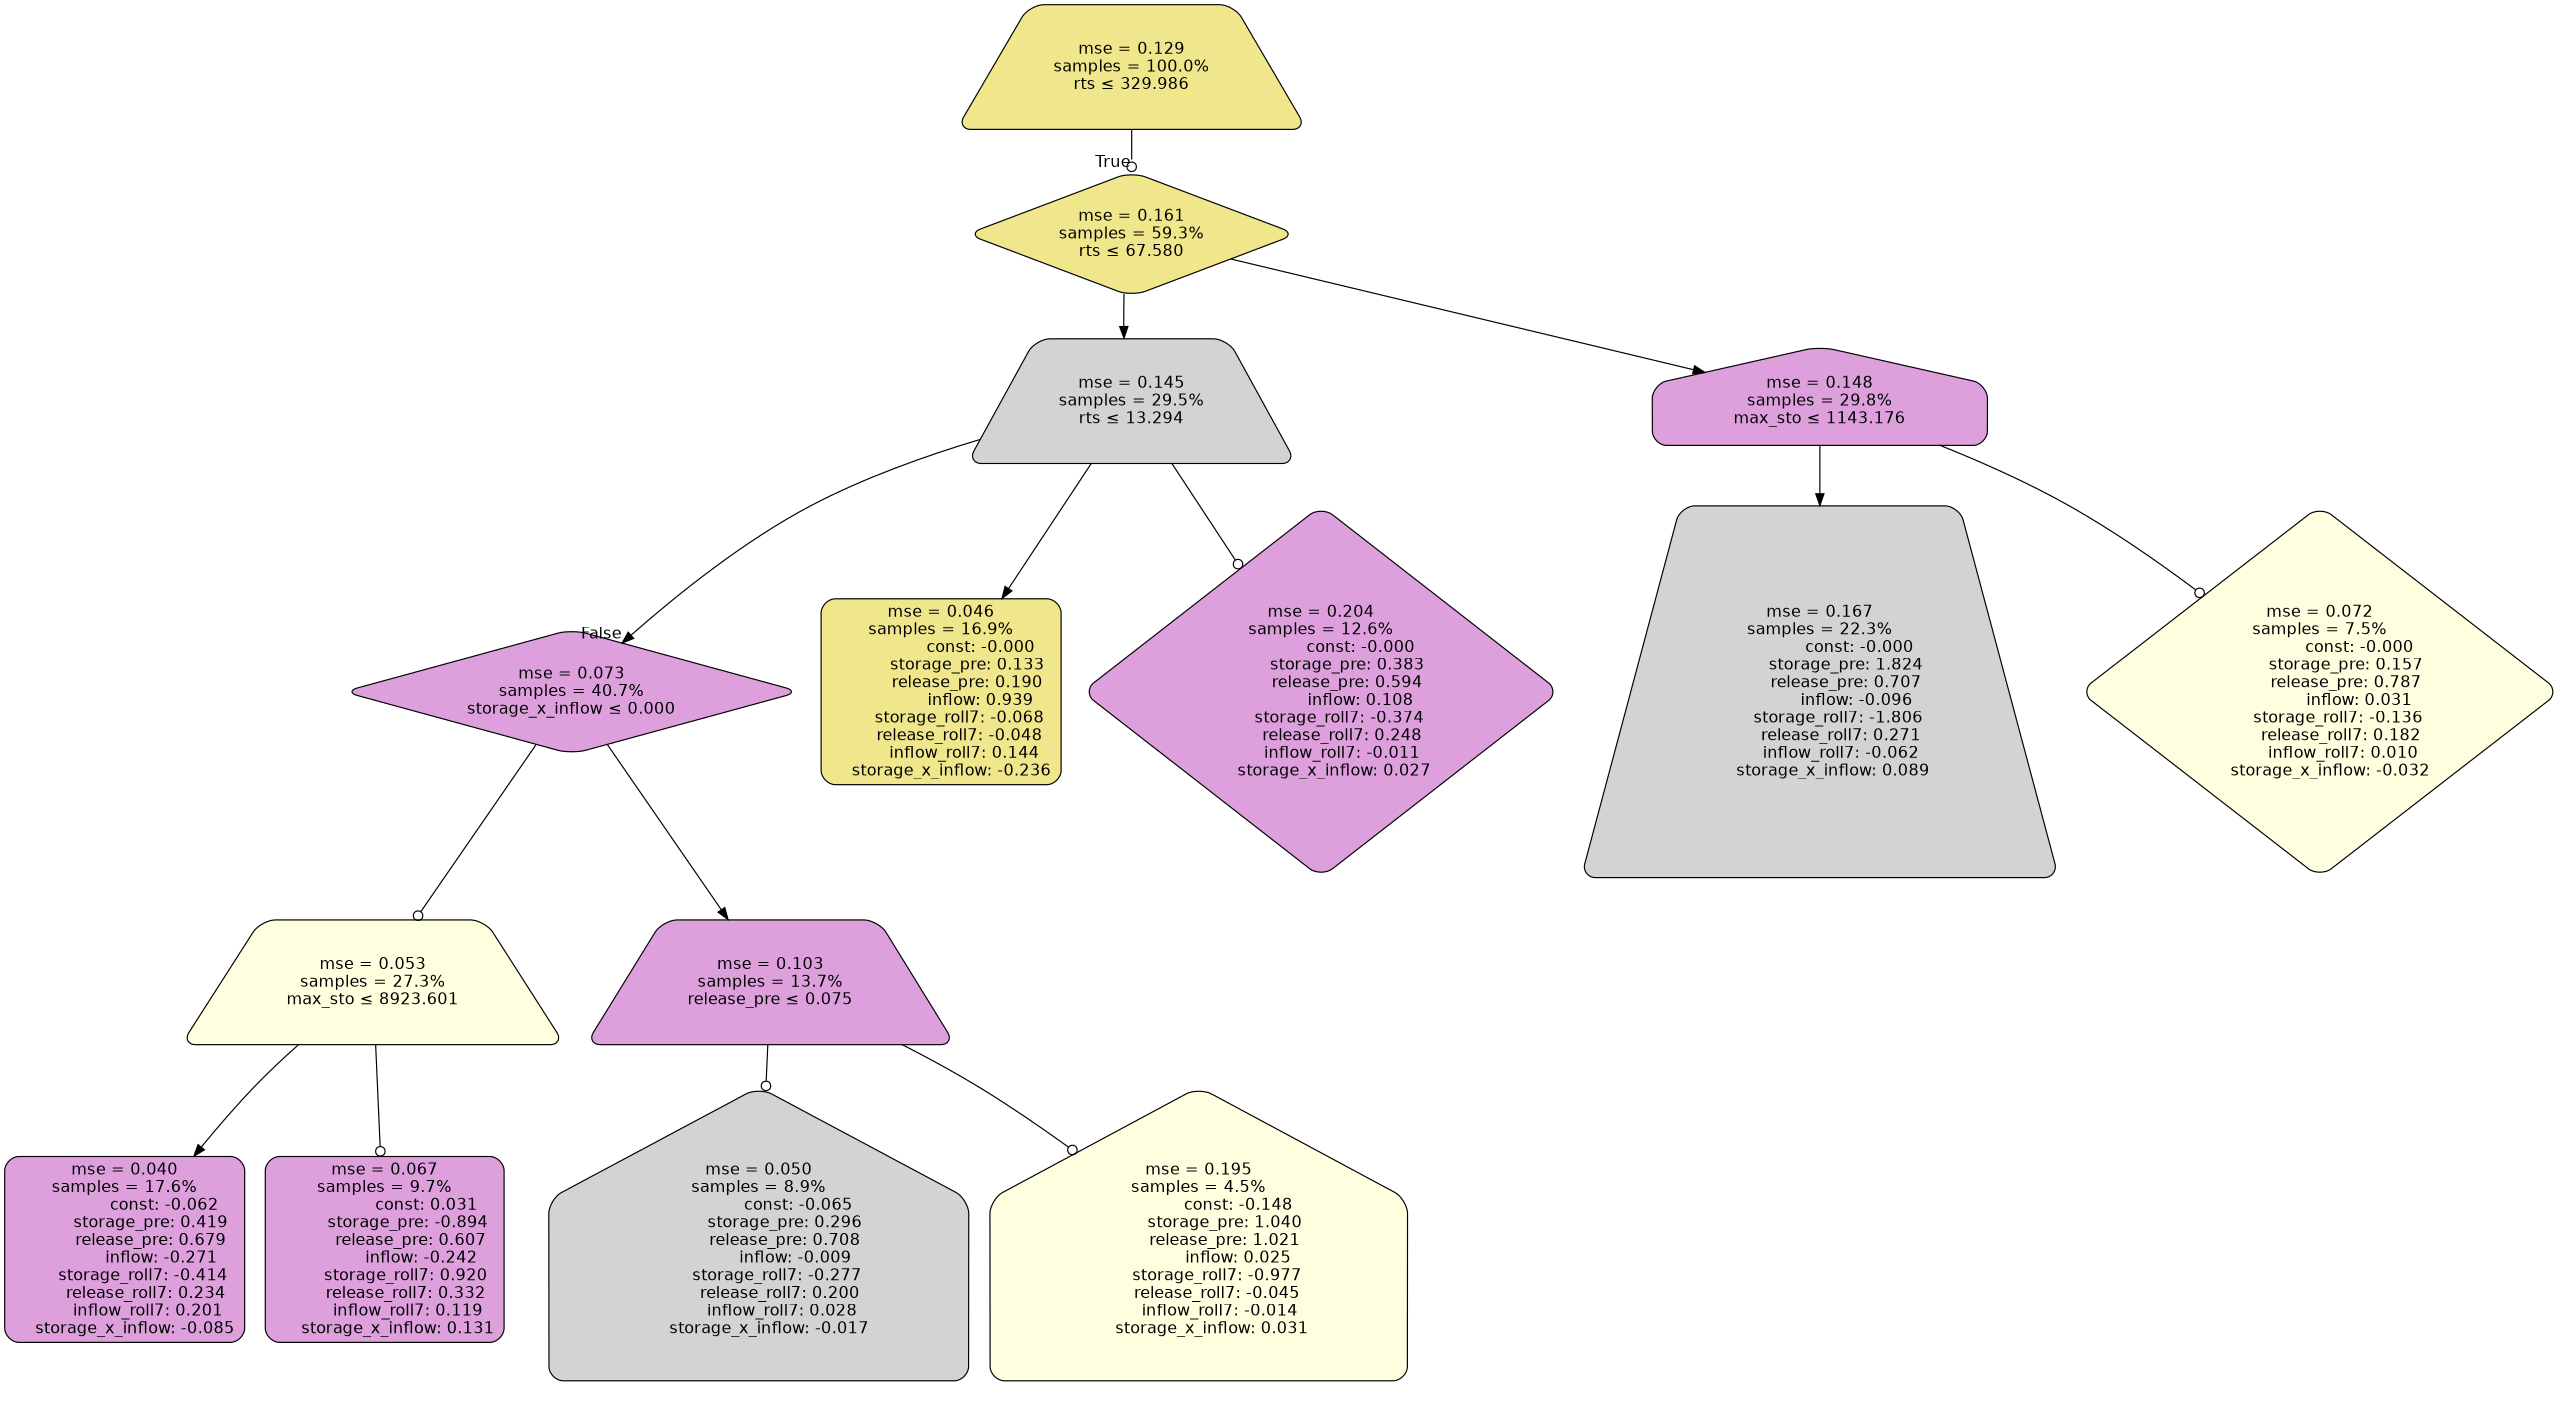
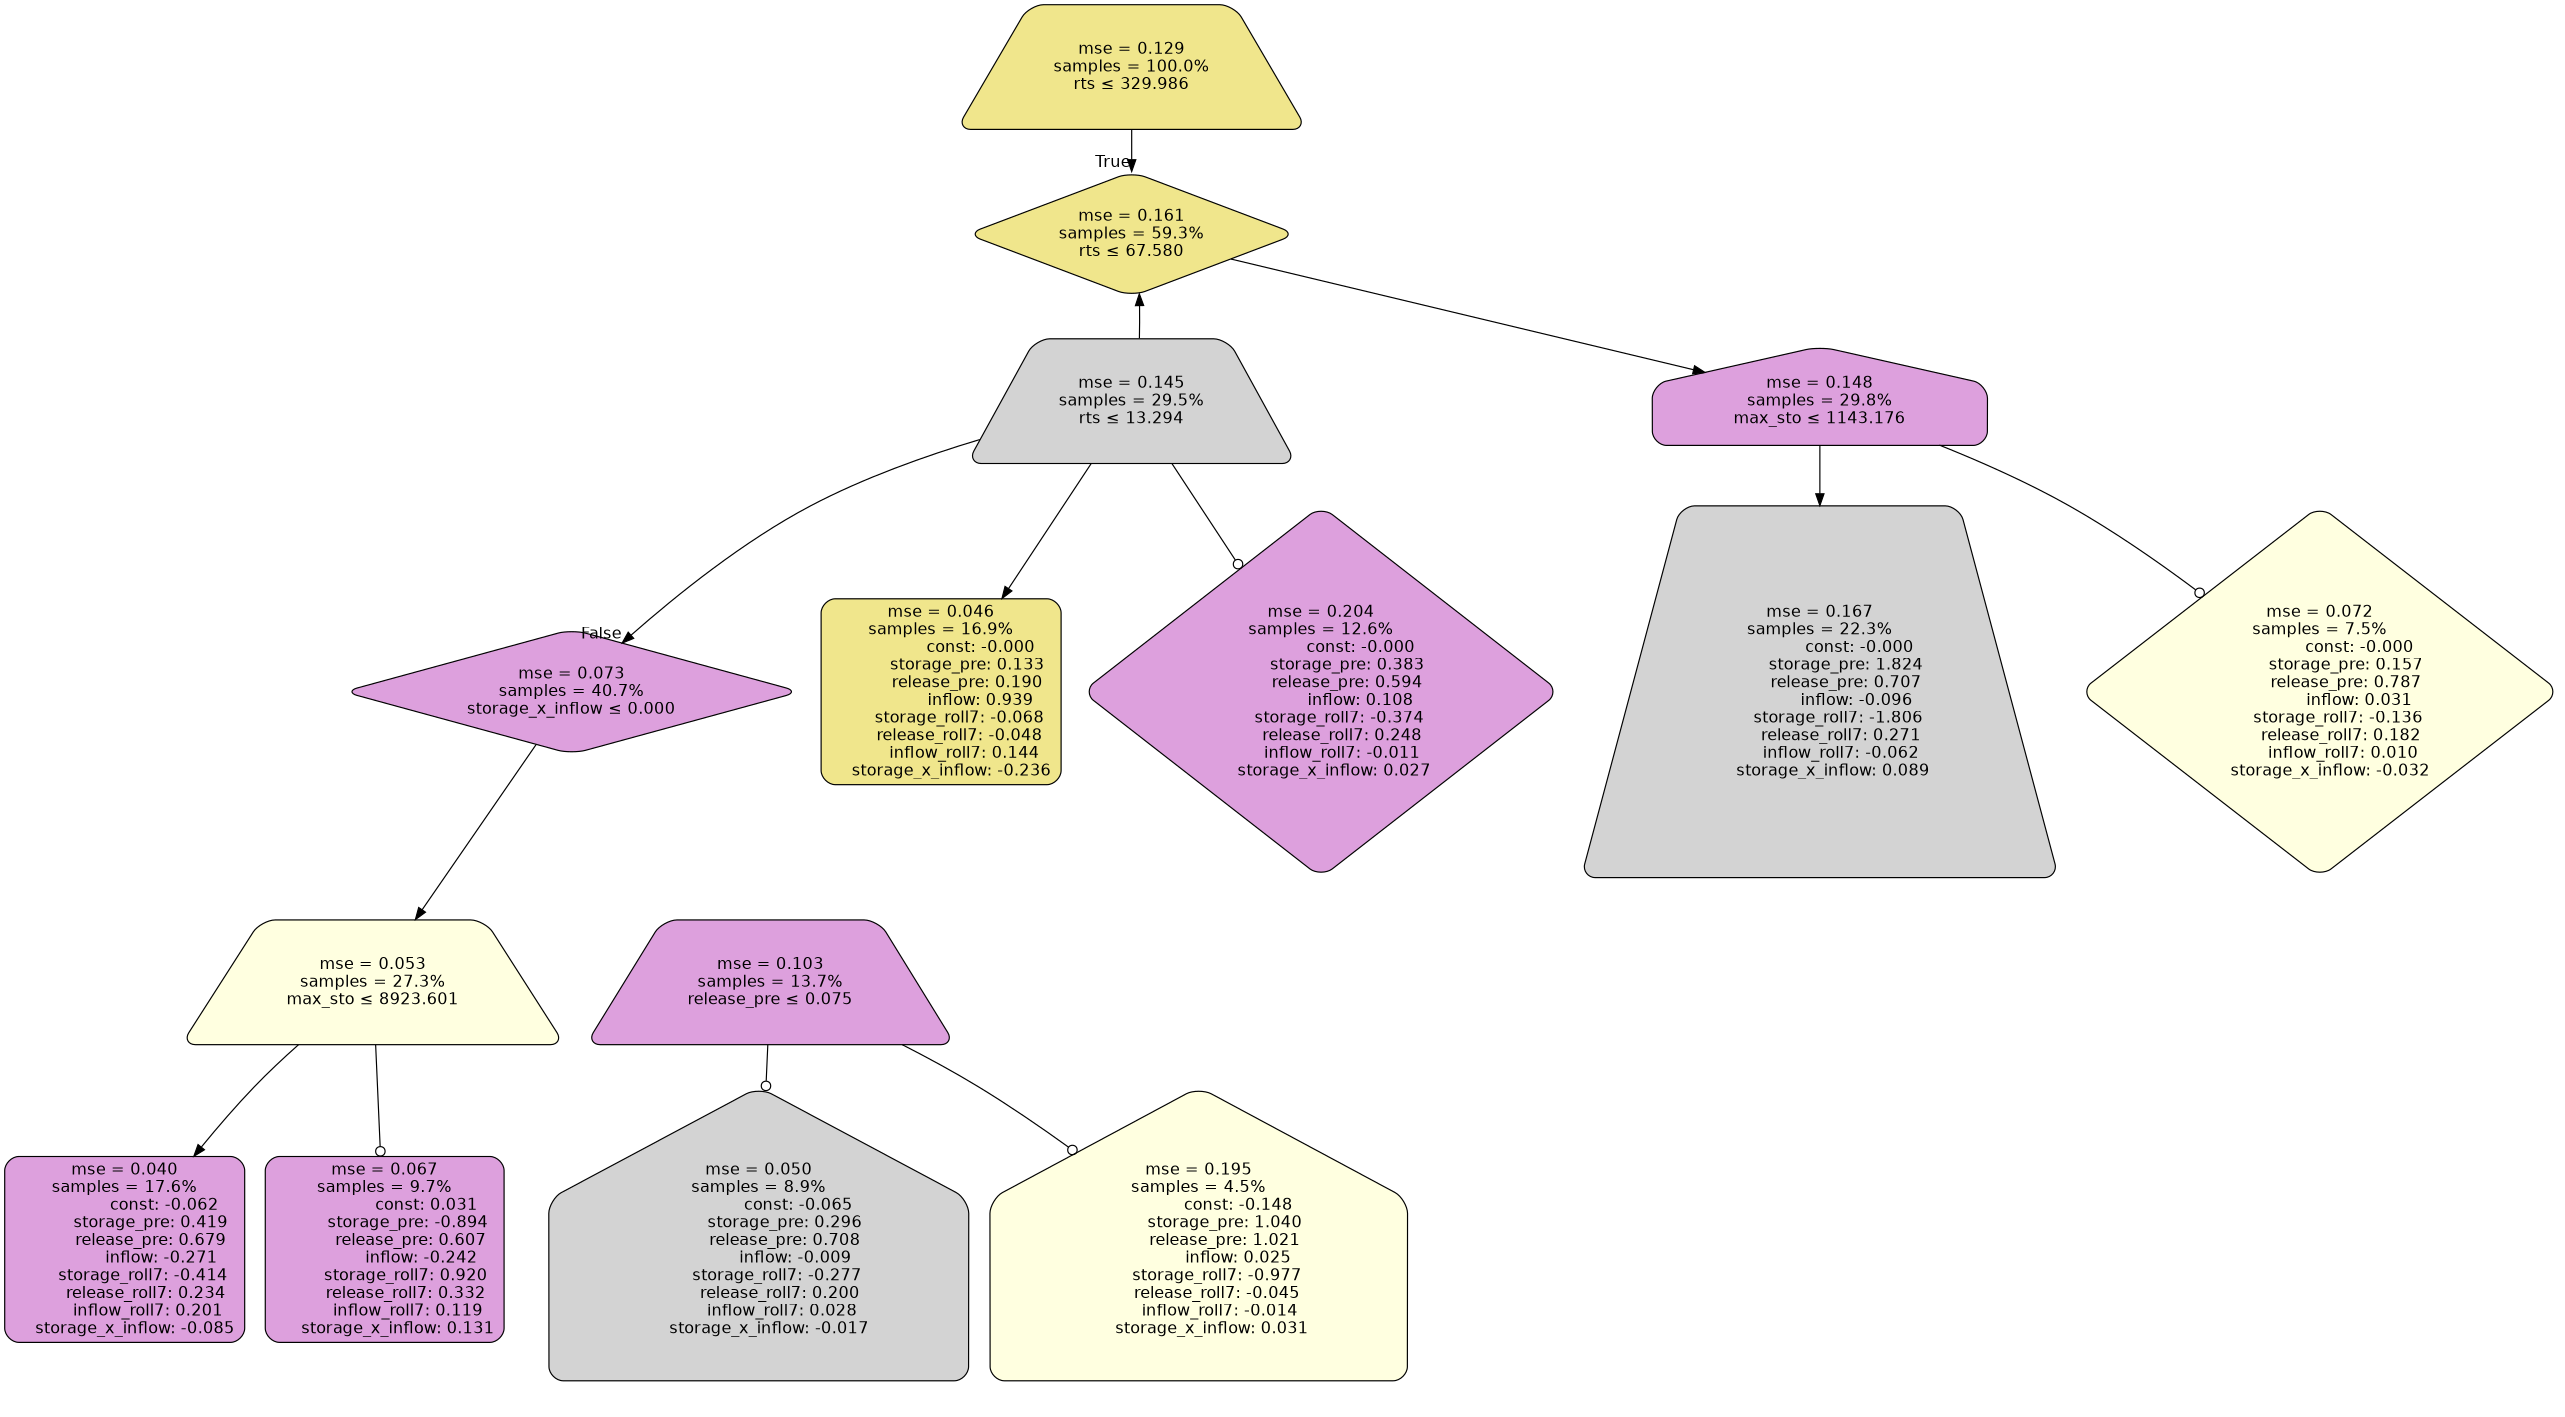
(1132, 145) -> (1132, 145)
(1124, 310) -> (1140, 322)
(664, 827) -> none
(478, 828) -> (478, 828)
